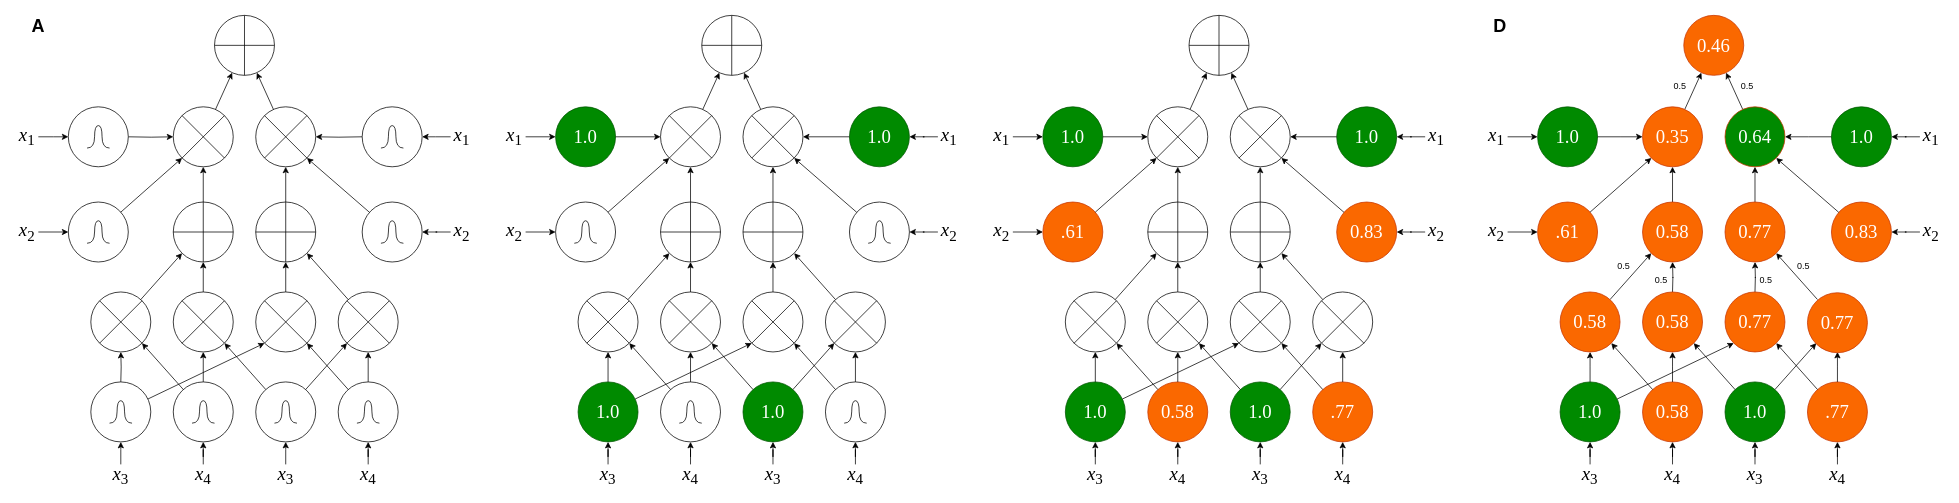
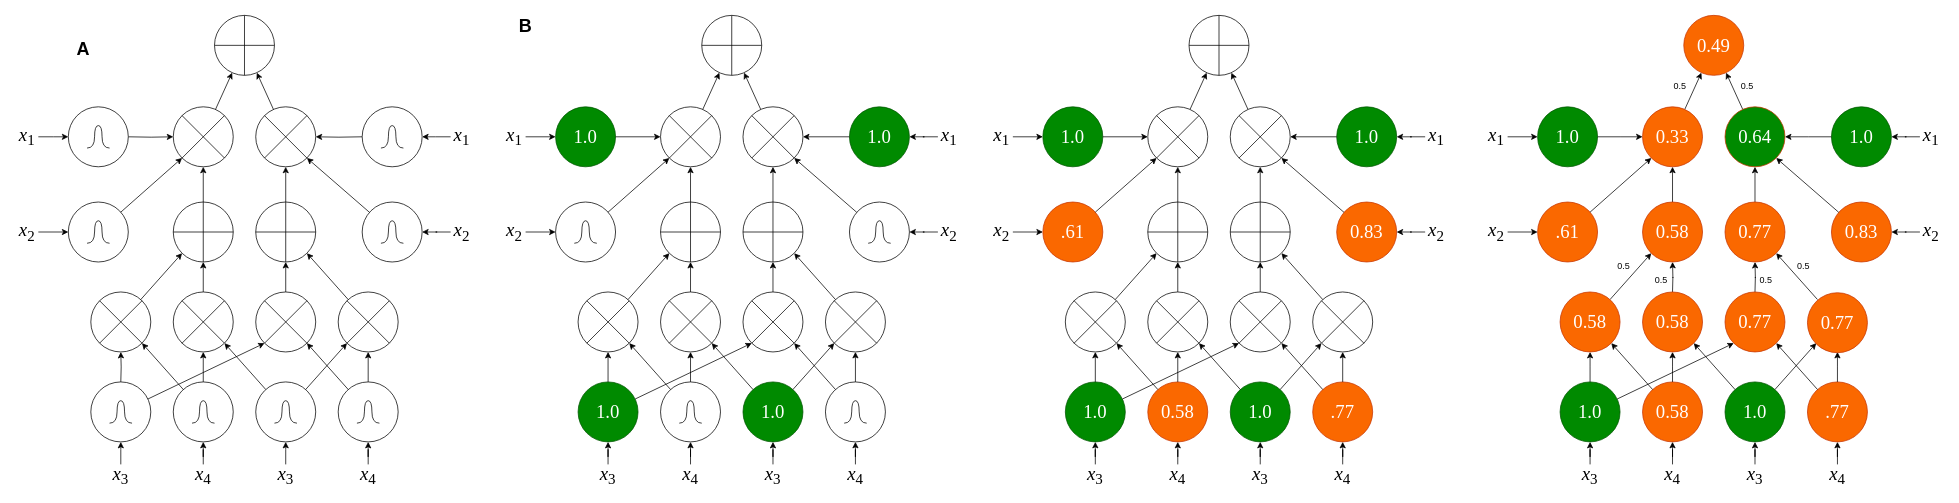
(38, 27) -> (83, 49)
none -> (525, 27)
(1500, 27) -> none
(1714, 45) -> (1714, 45)
(1673, 137) -> (1673, 137)
